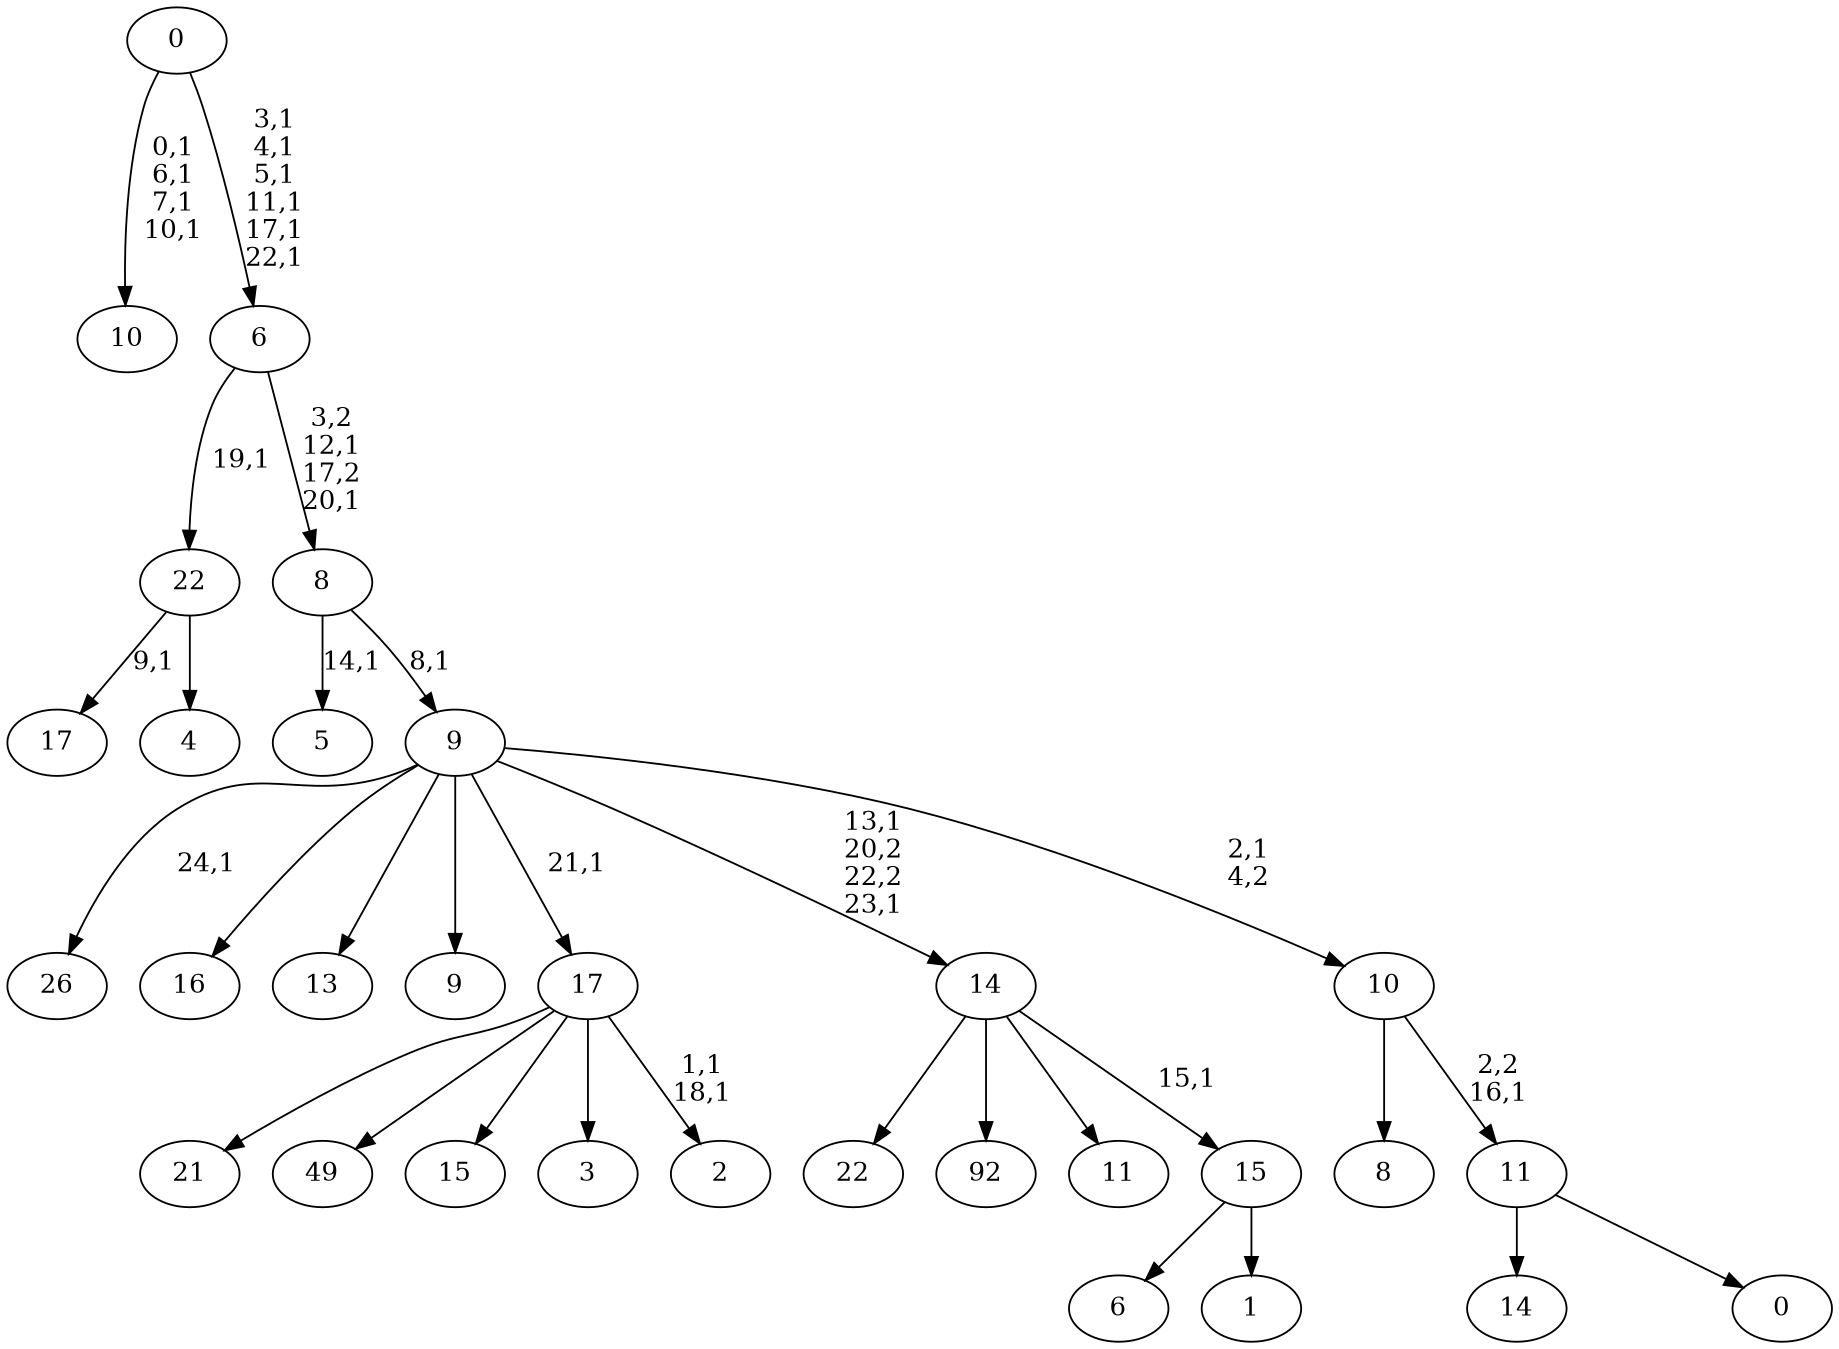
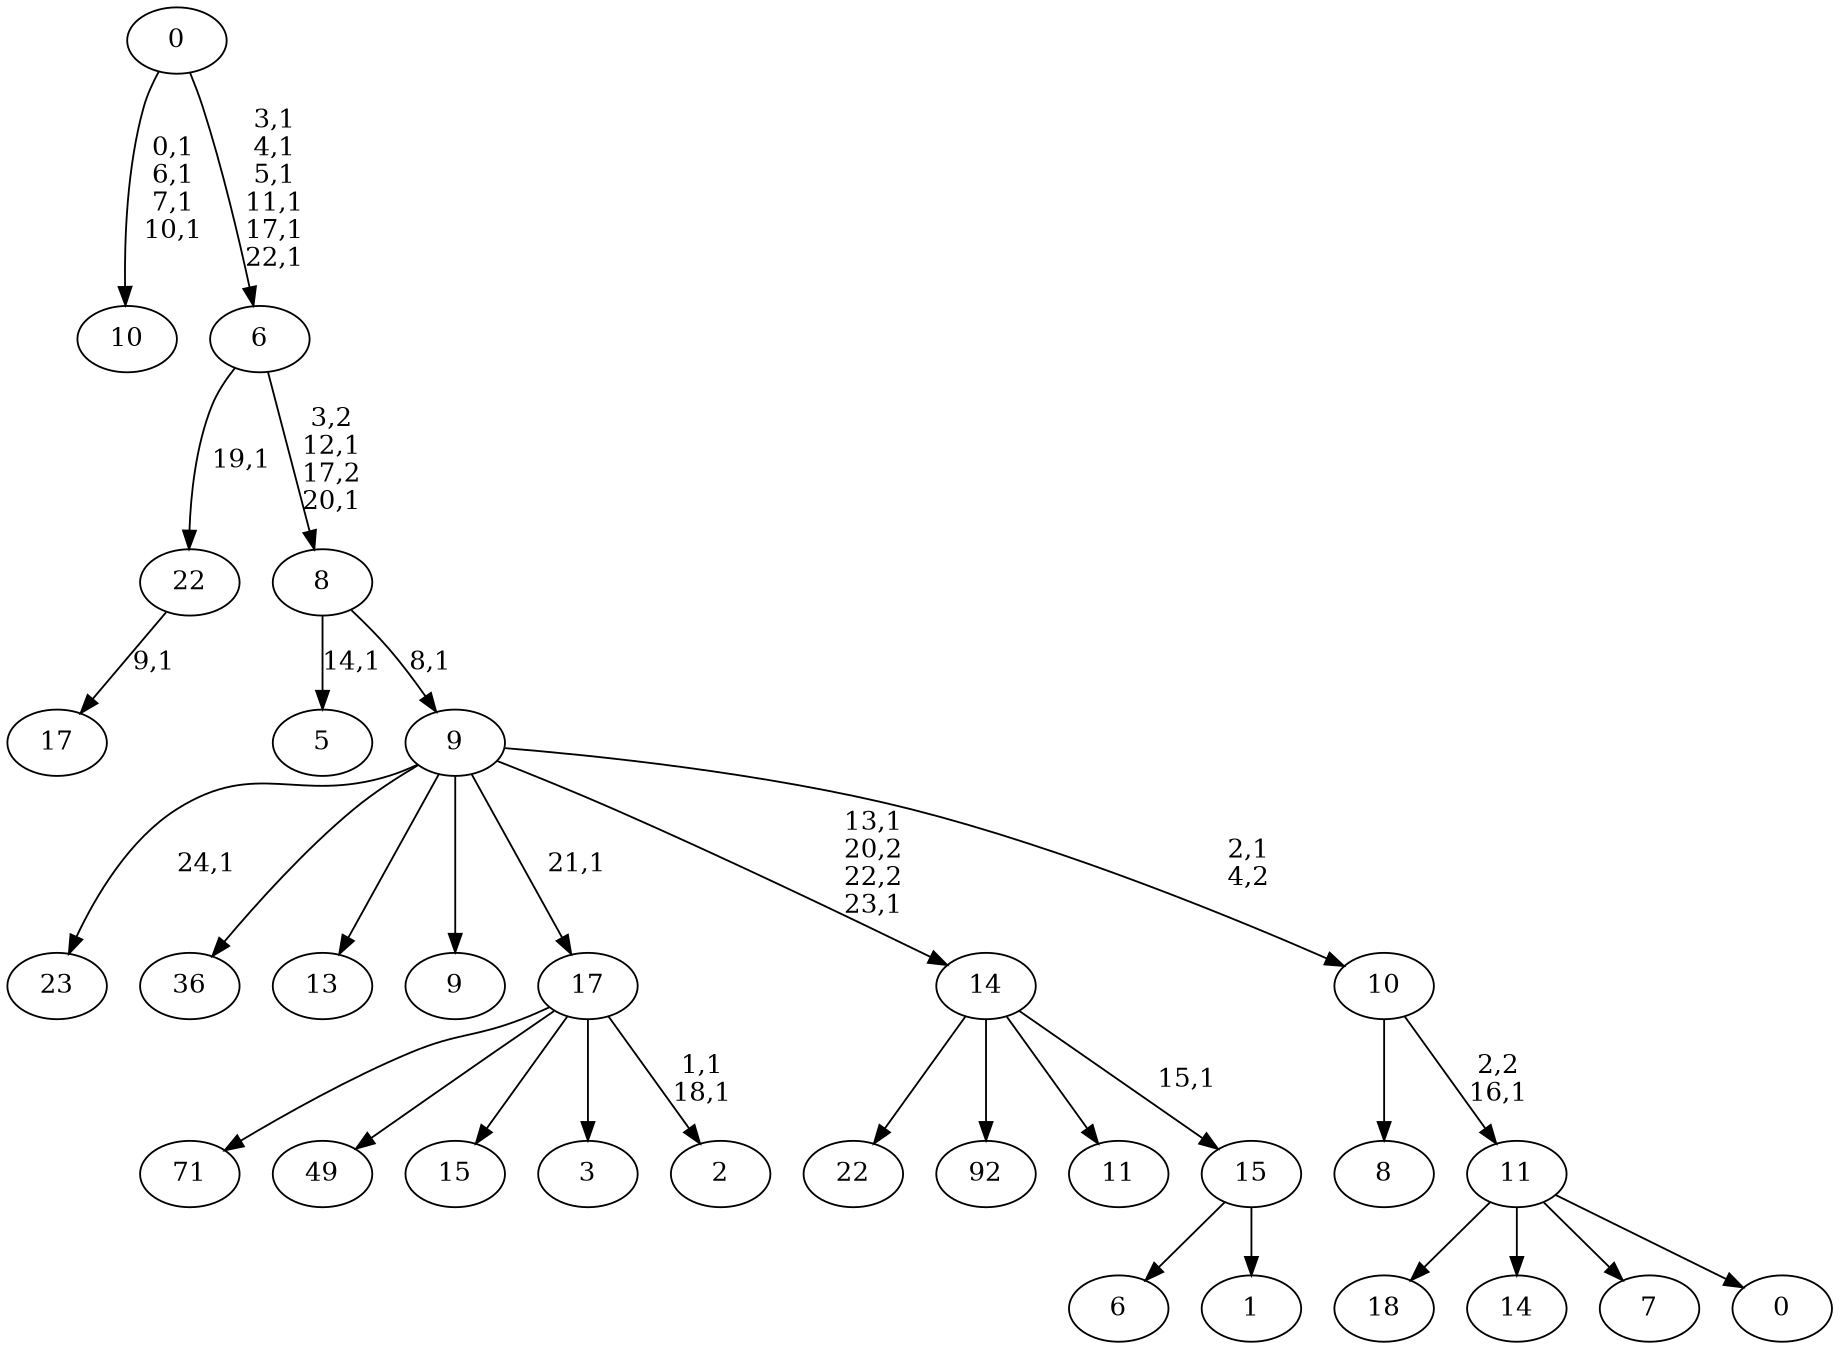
(190, 743) -> none
(57, 986) -> (57, 986)
(190, 986) -> (190, 986)
(190, 1174) -> (190, 1174)
none -> (1384, 1309)
none -> (1650, 1309)
